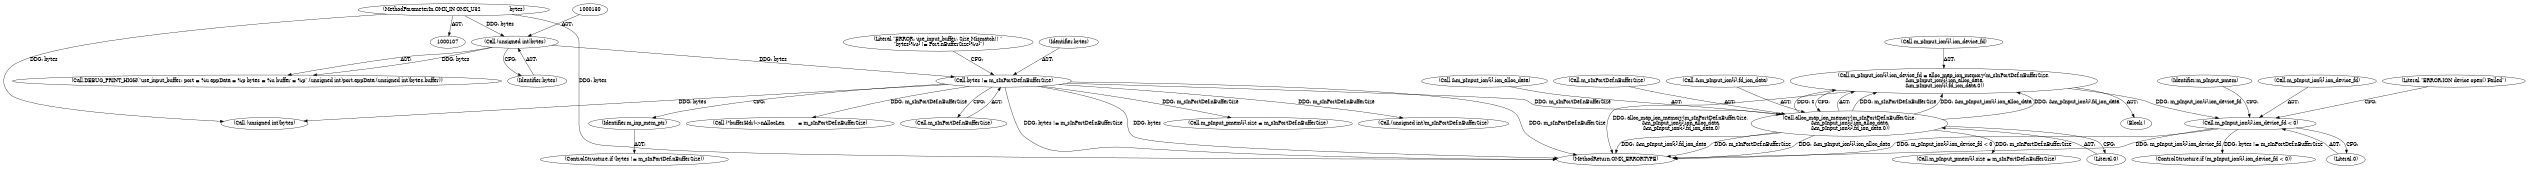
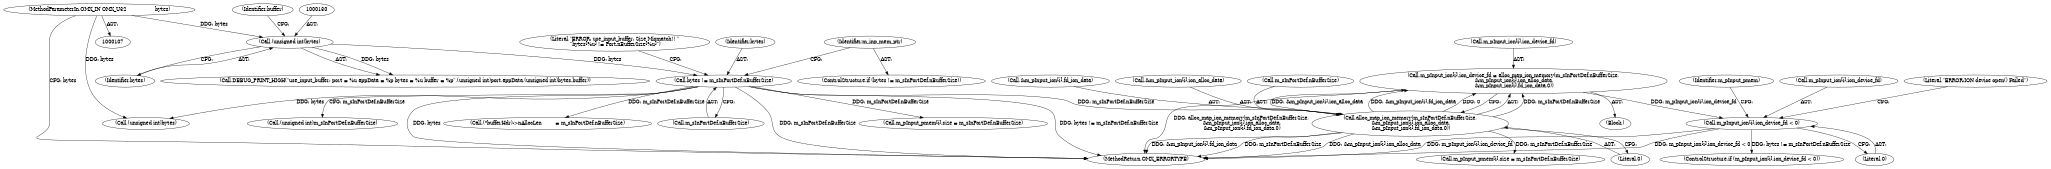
none -> (263, 10)
(593, 81) -> (63, 81)
(800, 96) -> (799, 61)
(1337, 102) -> (367, 102)
